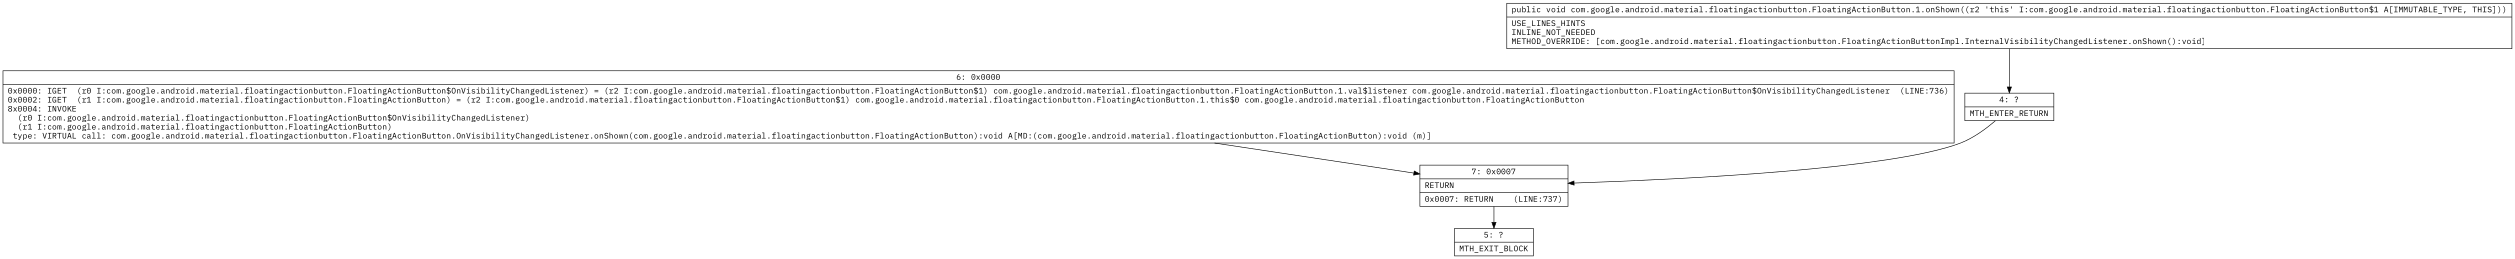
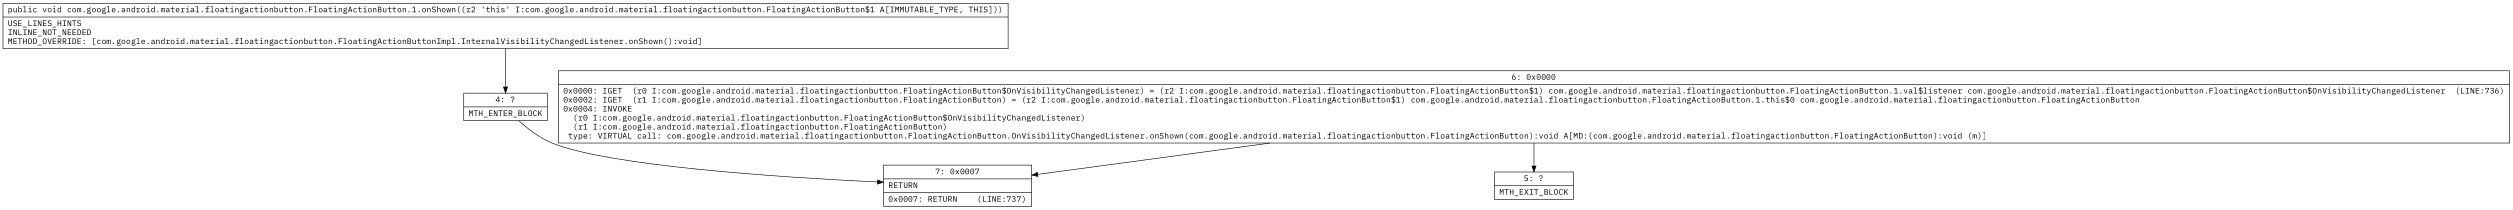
(47, 109) -> (603, 109)
(2009, 113) -> (506, 113)
(1494, 214) -> (1534, 155)
